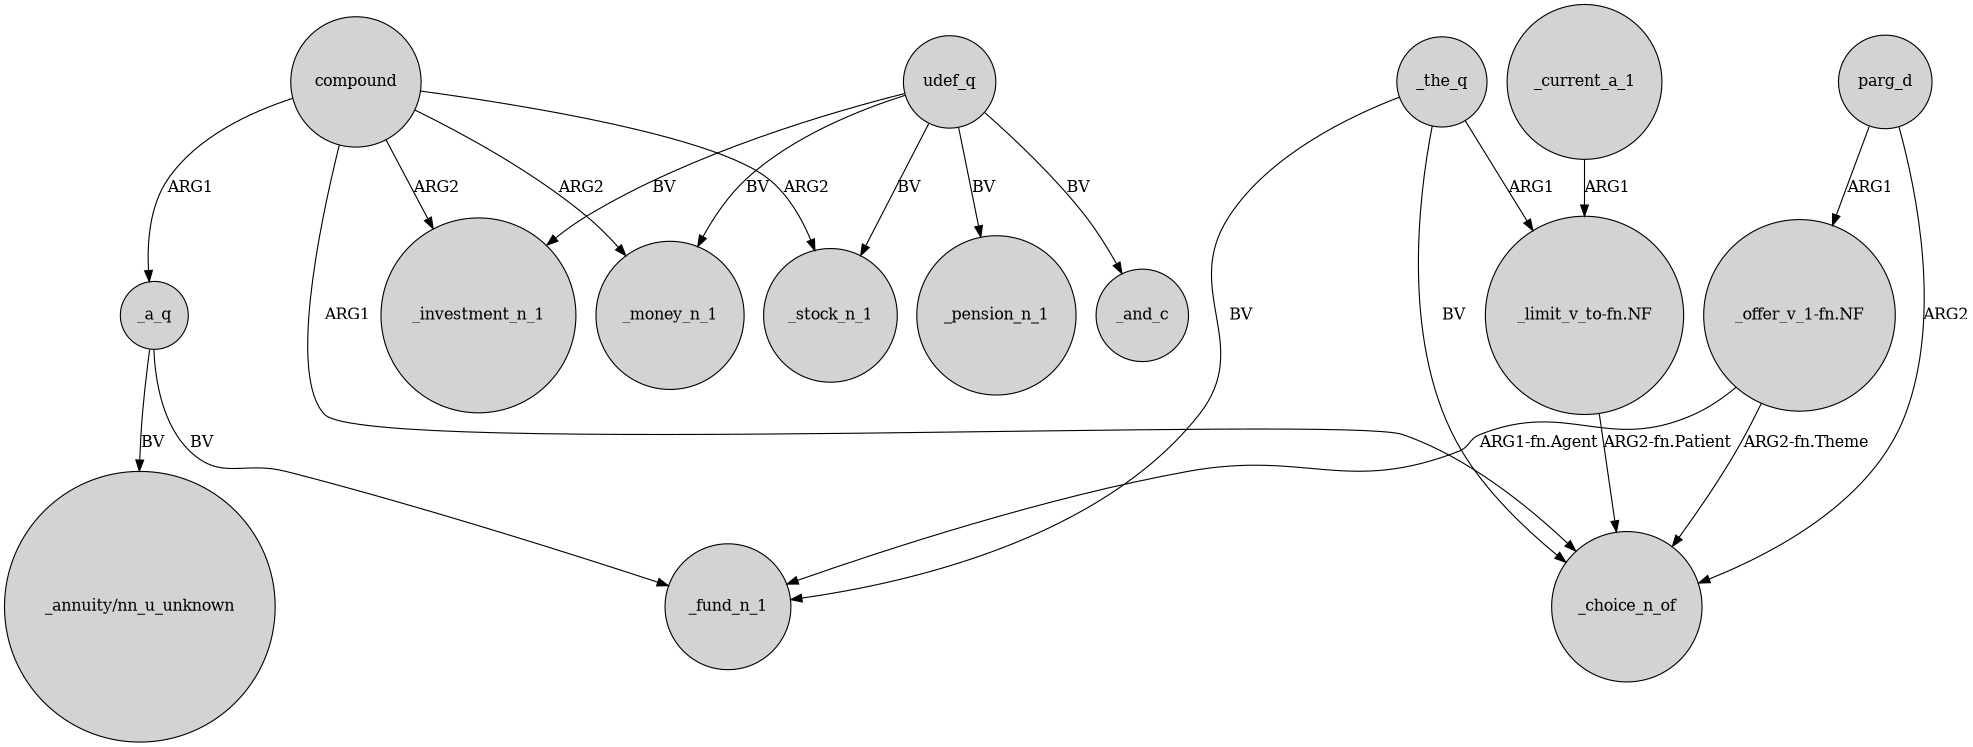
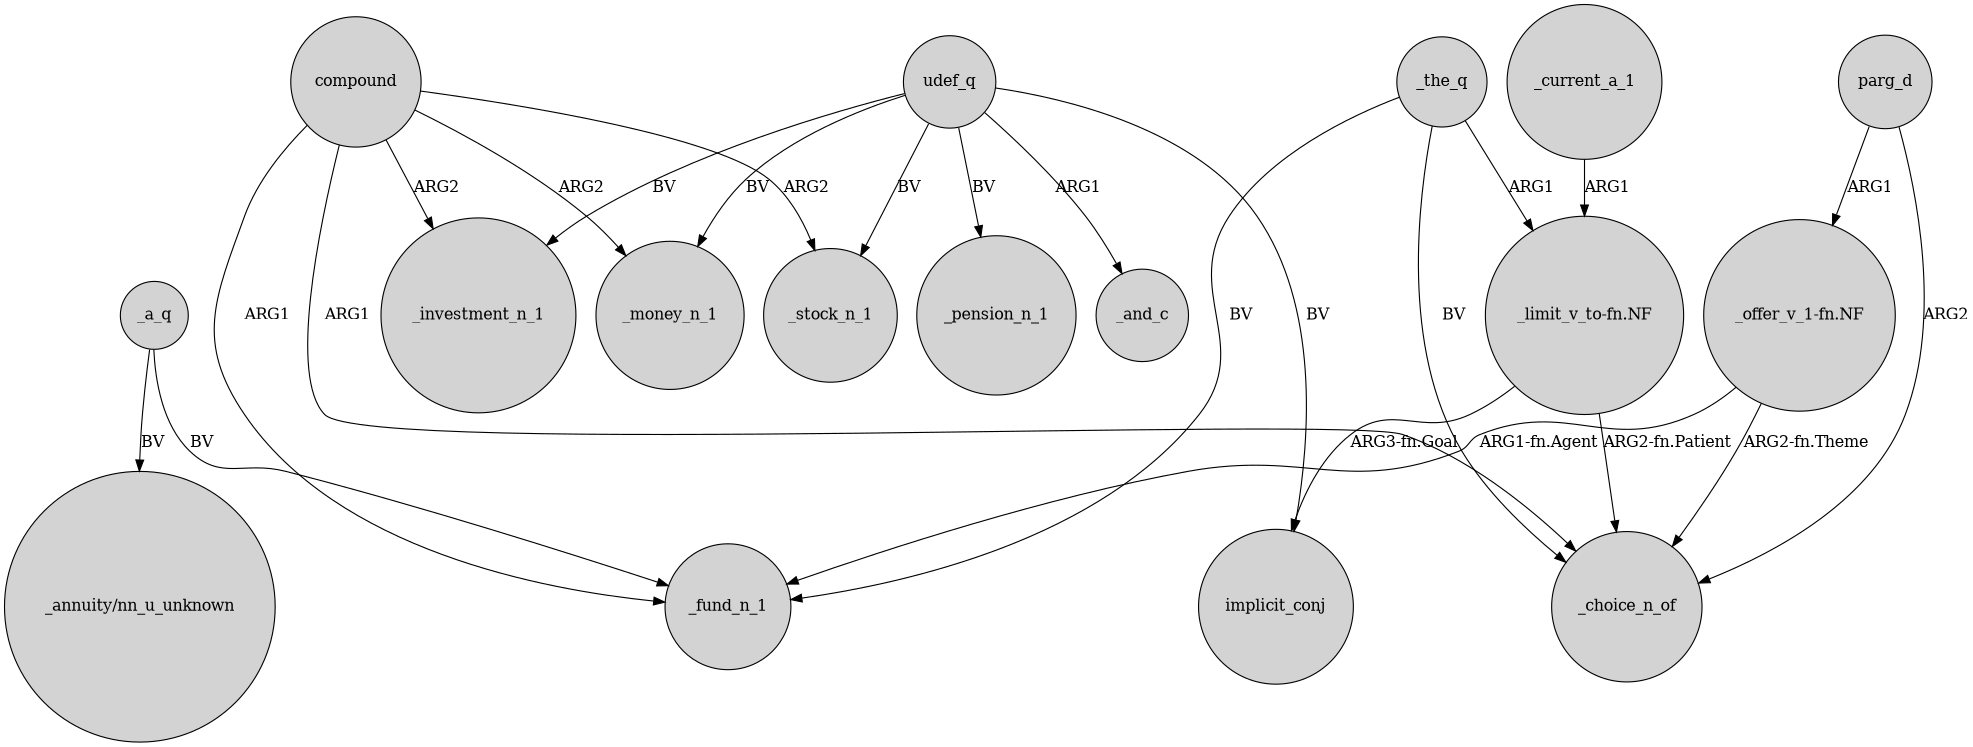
(186, 158) -> (278, 454)
(1078, 188) -> (1078, 188)
none -> (1276, 607)
